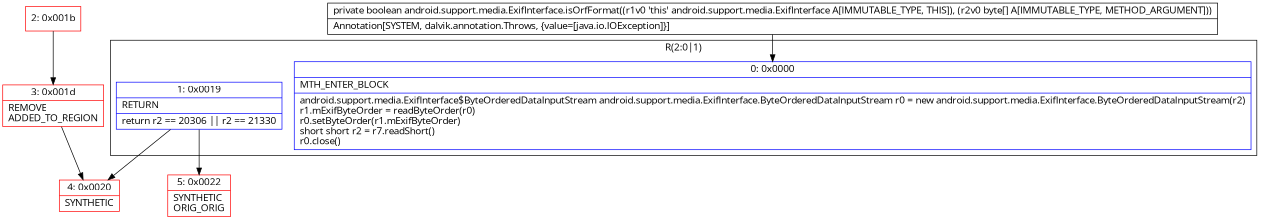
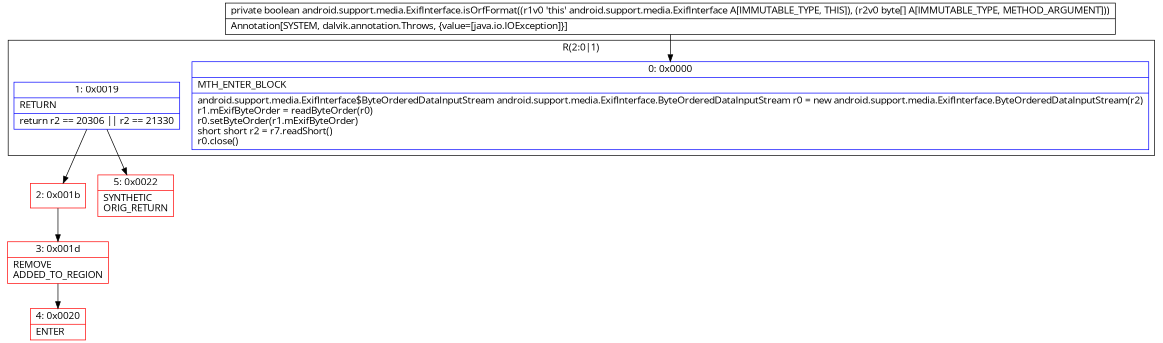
(143, 151) -> (77, 151)
(89, 203) -> (50, 332)
(199, 208) -> (136, 208)
